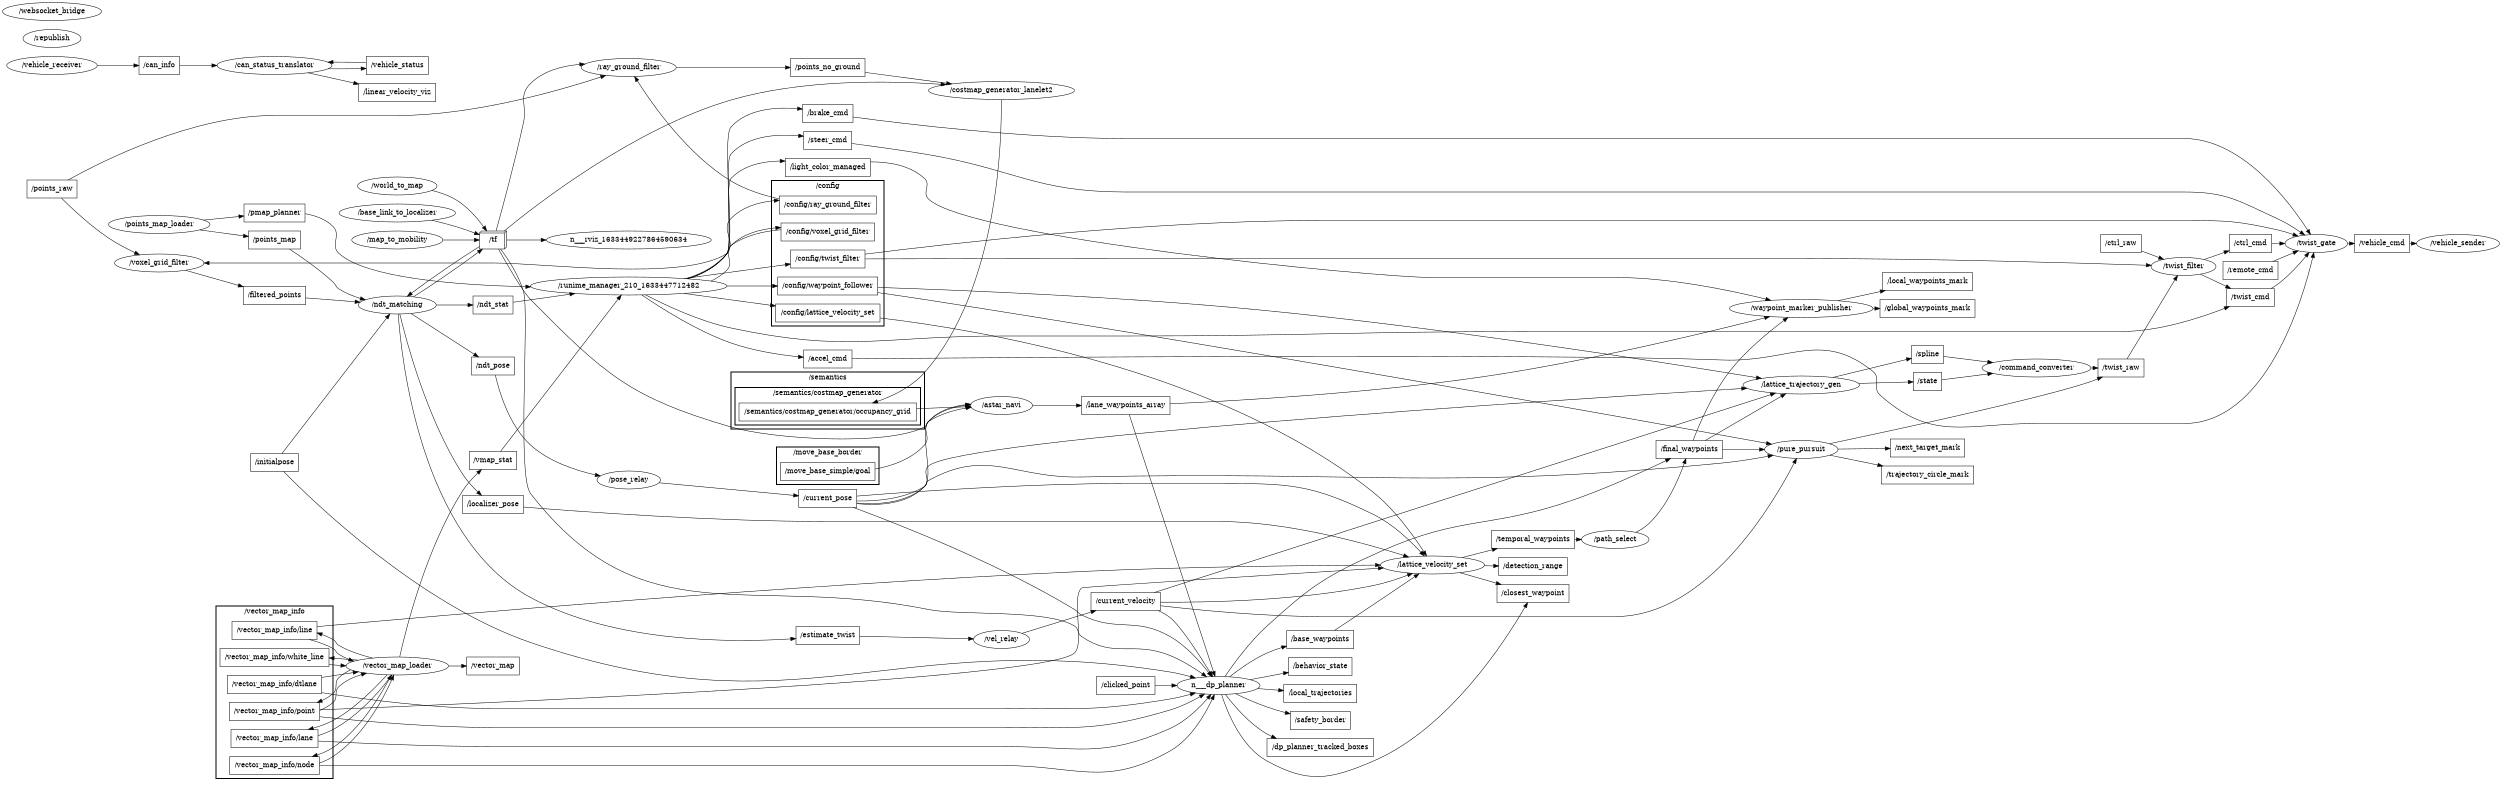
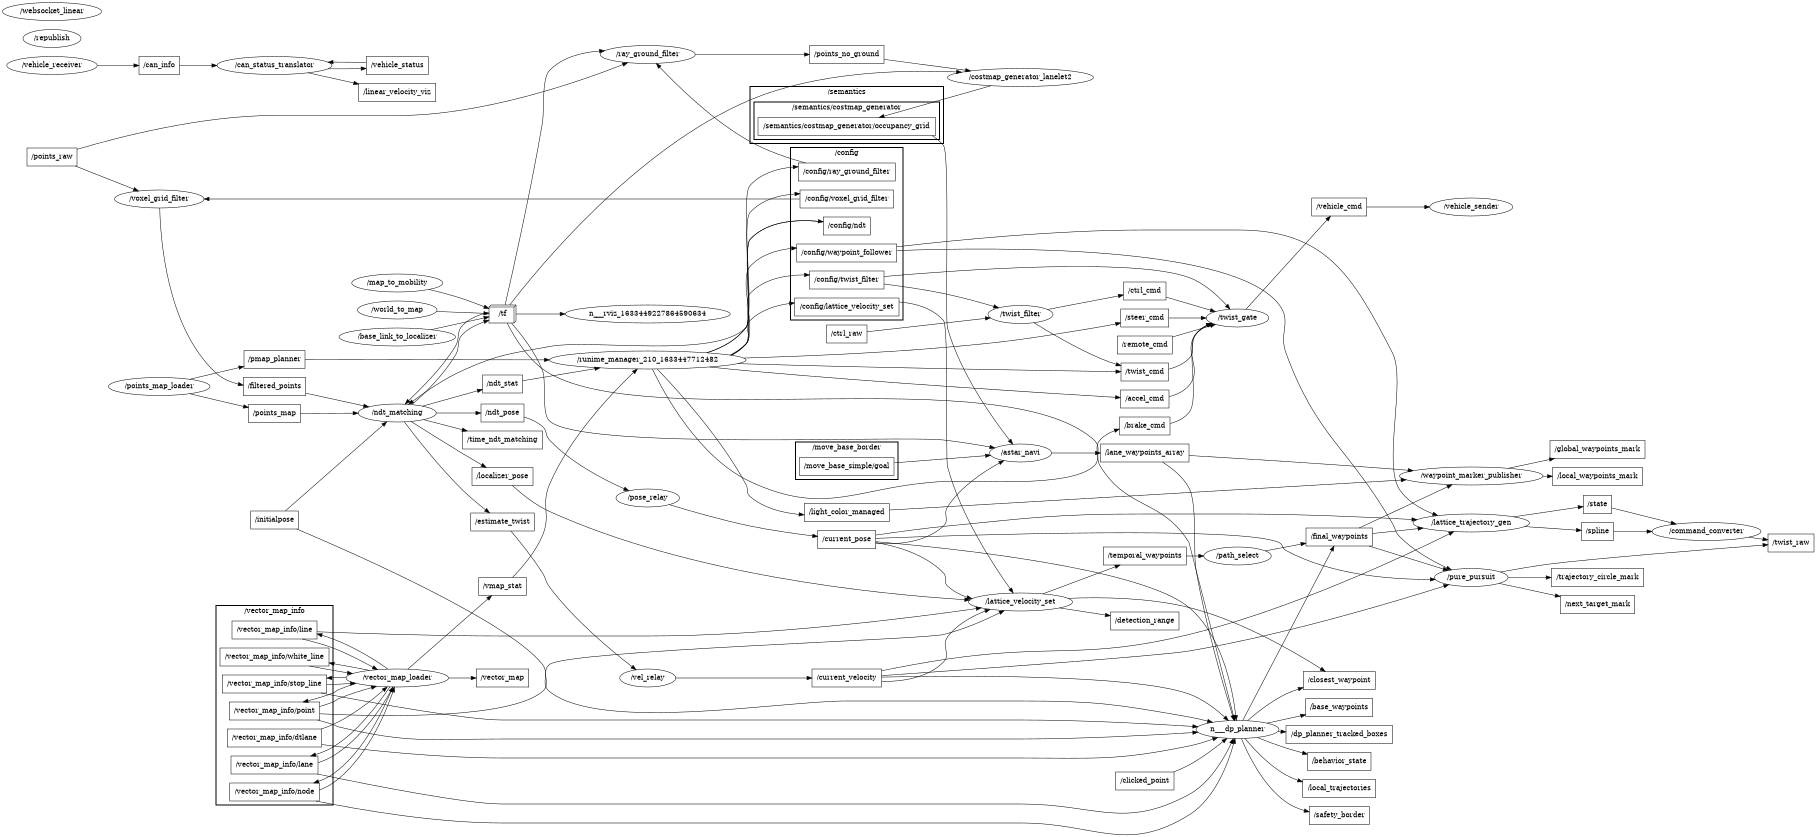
(52, 12) -> (52, 12)
none -> (847, 226)
(2151, 319) -> none
none -> (502, 440)
(1375, 604) -> none
none -> (274, 684)
